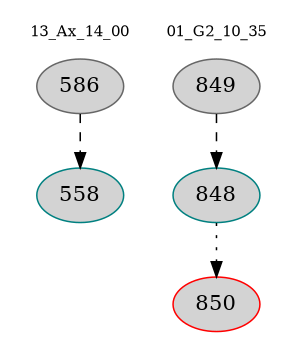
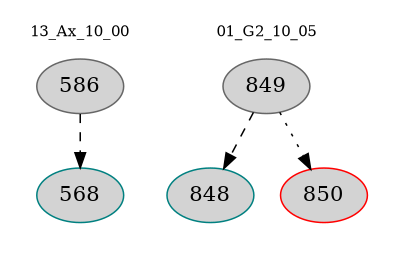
(80, 33) -> (80, 33)
(217, 33) -> (267, 33)
(80, 195) -> (80, 195)
(216, 242) -> (292, 134)
